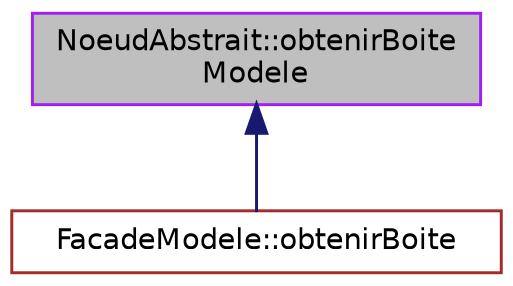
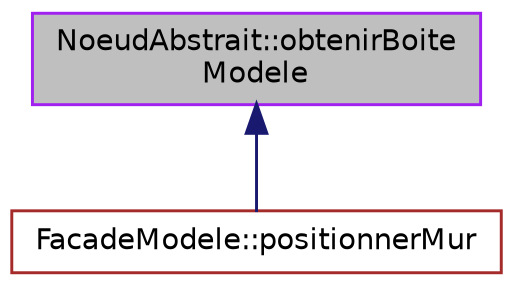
(257, 242) -> (257, 242)
